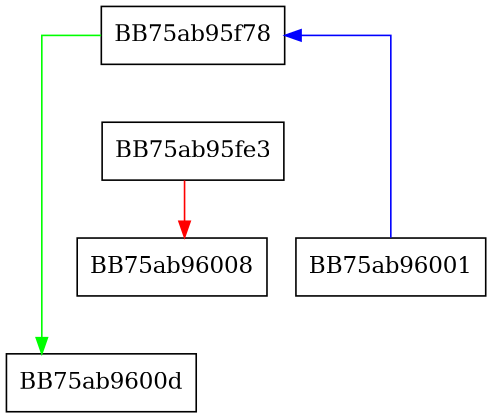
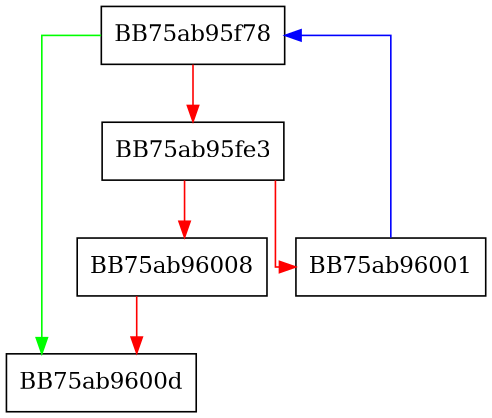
none -> (193, 85)
none -> (275, 226)
none -> (137, 317)
